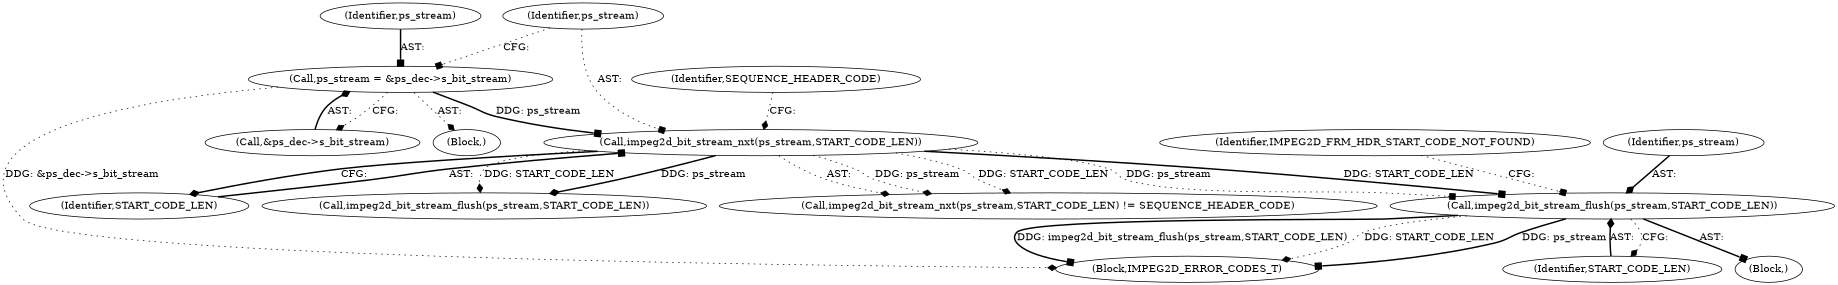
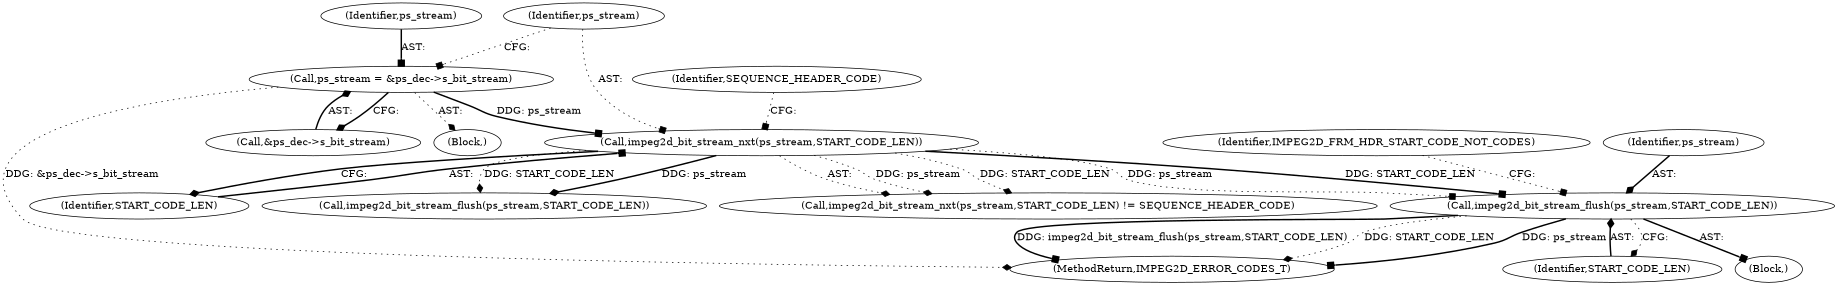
(769, 107) -> (770, 107)
(367, 110) -> (367, 110)
(1375, 143) -> (1377, 143)
(1187, 269) -> (1172, 269)
